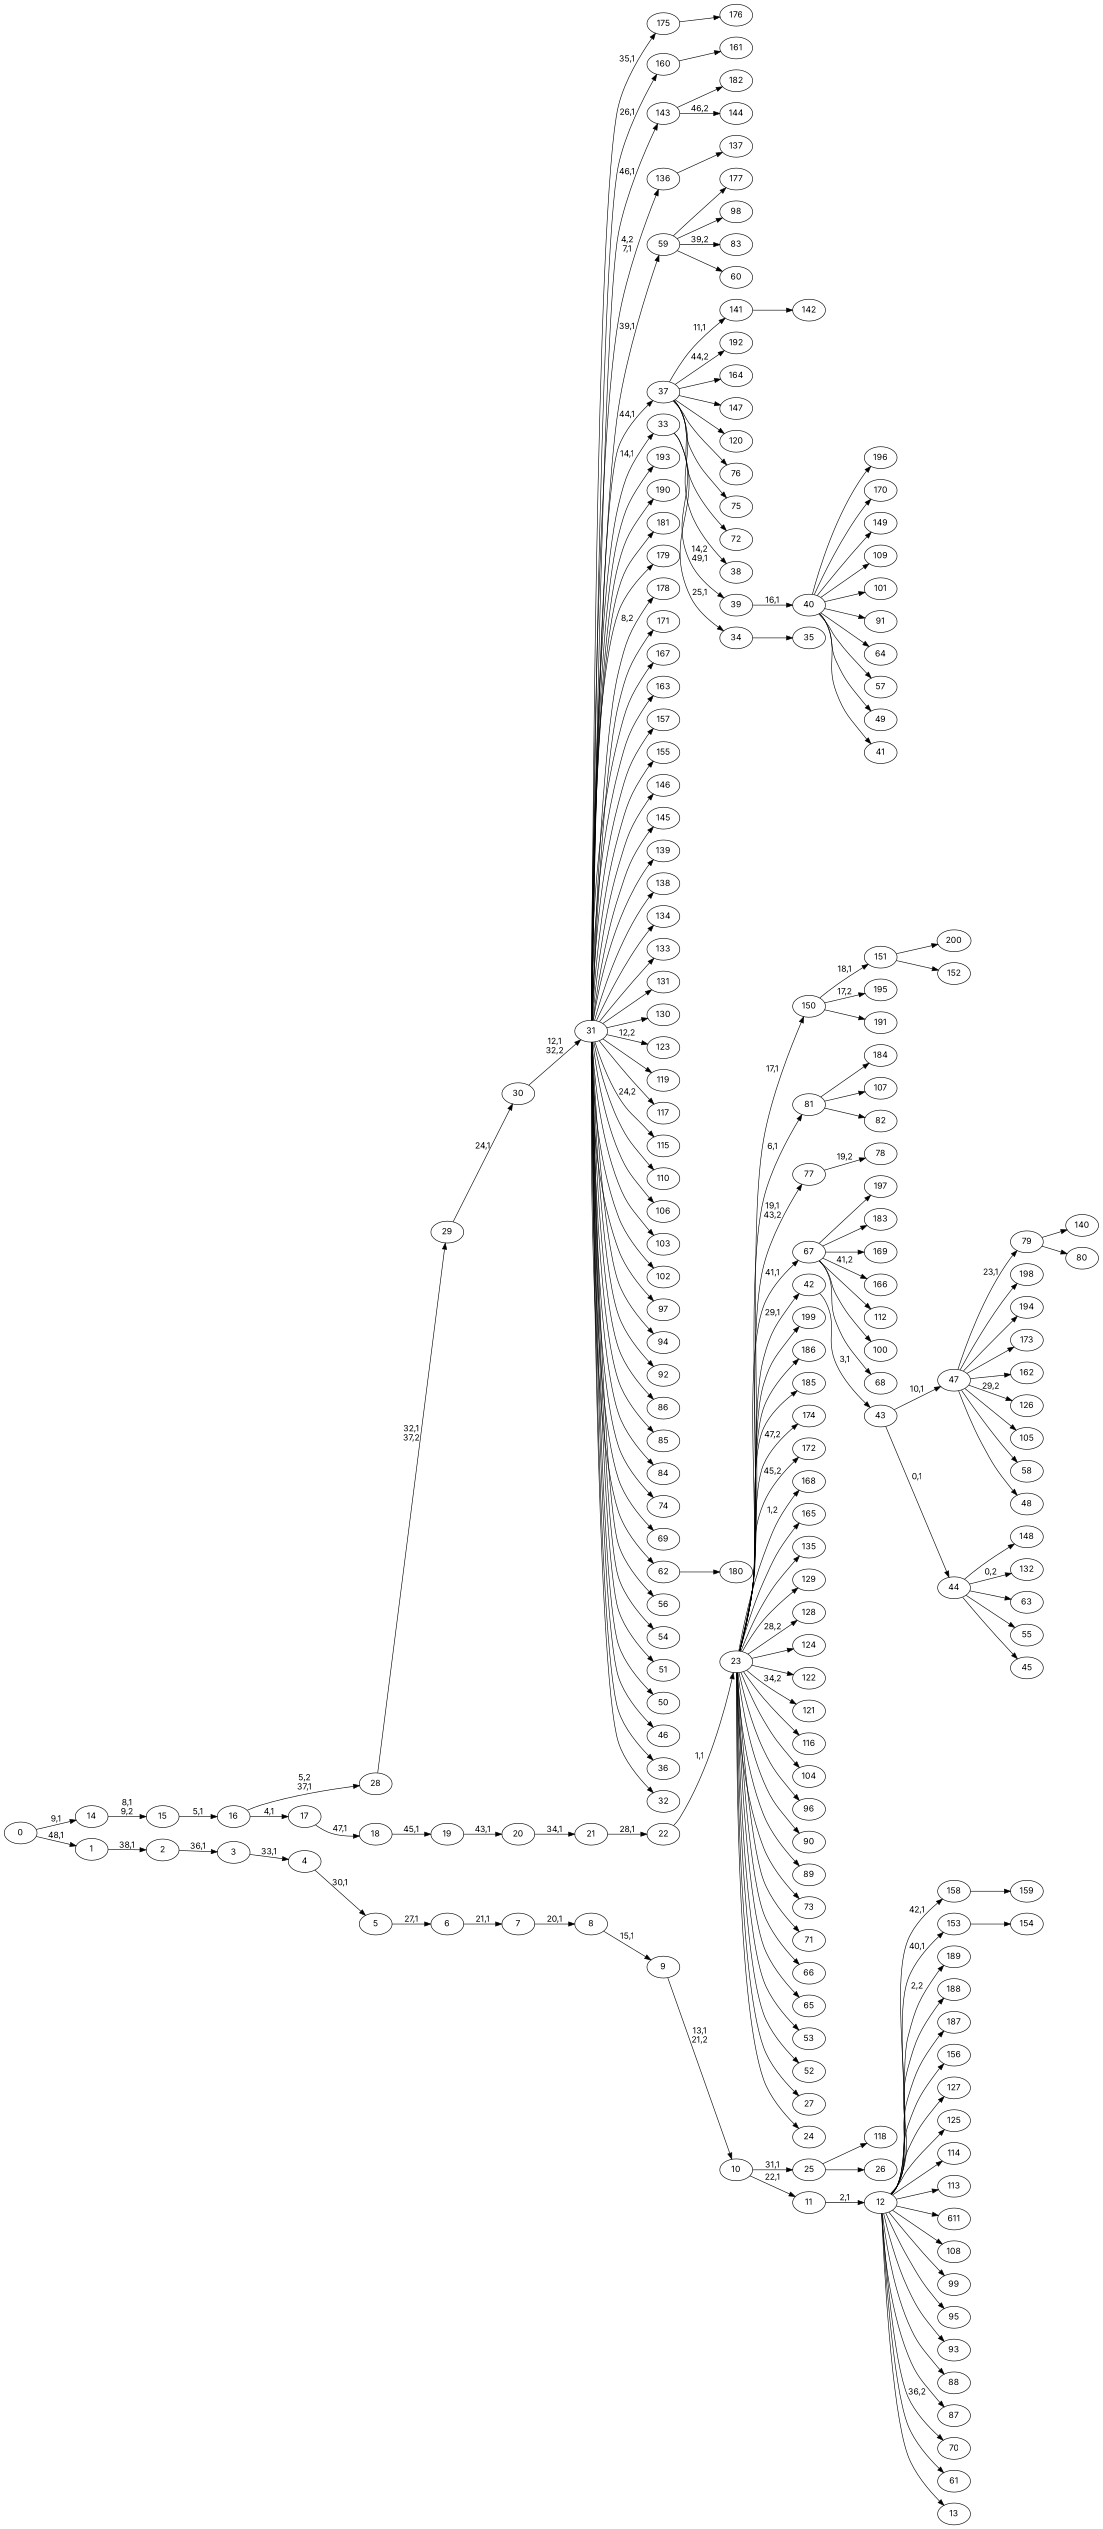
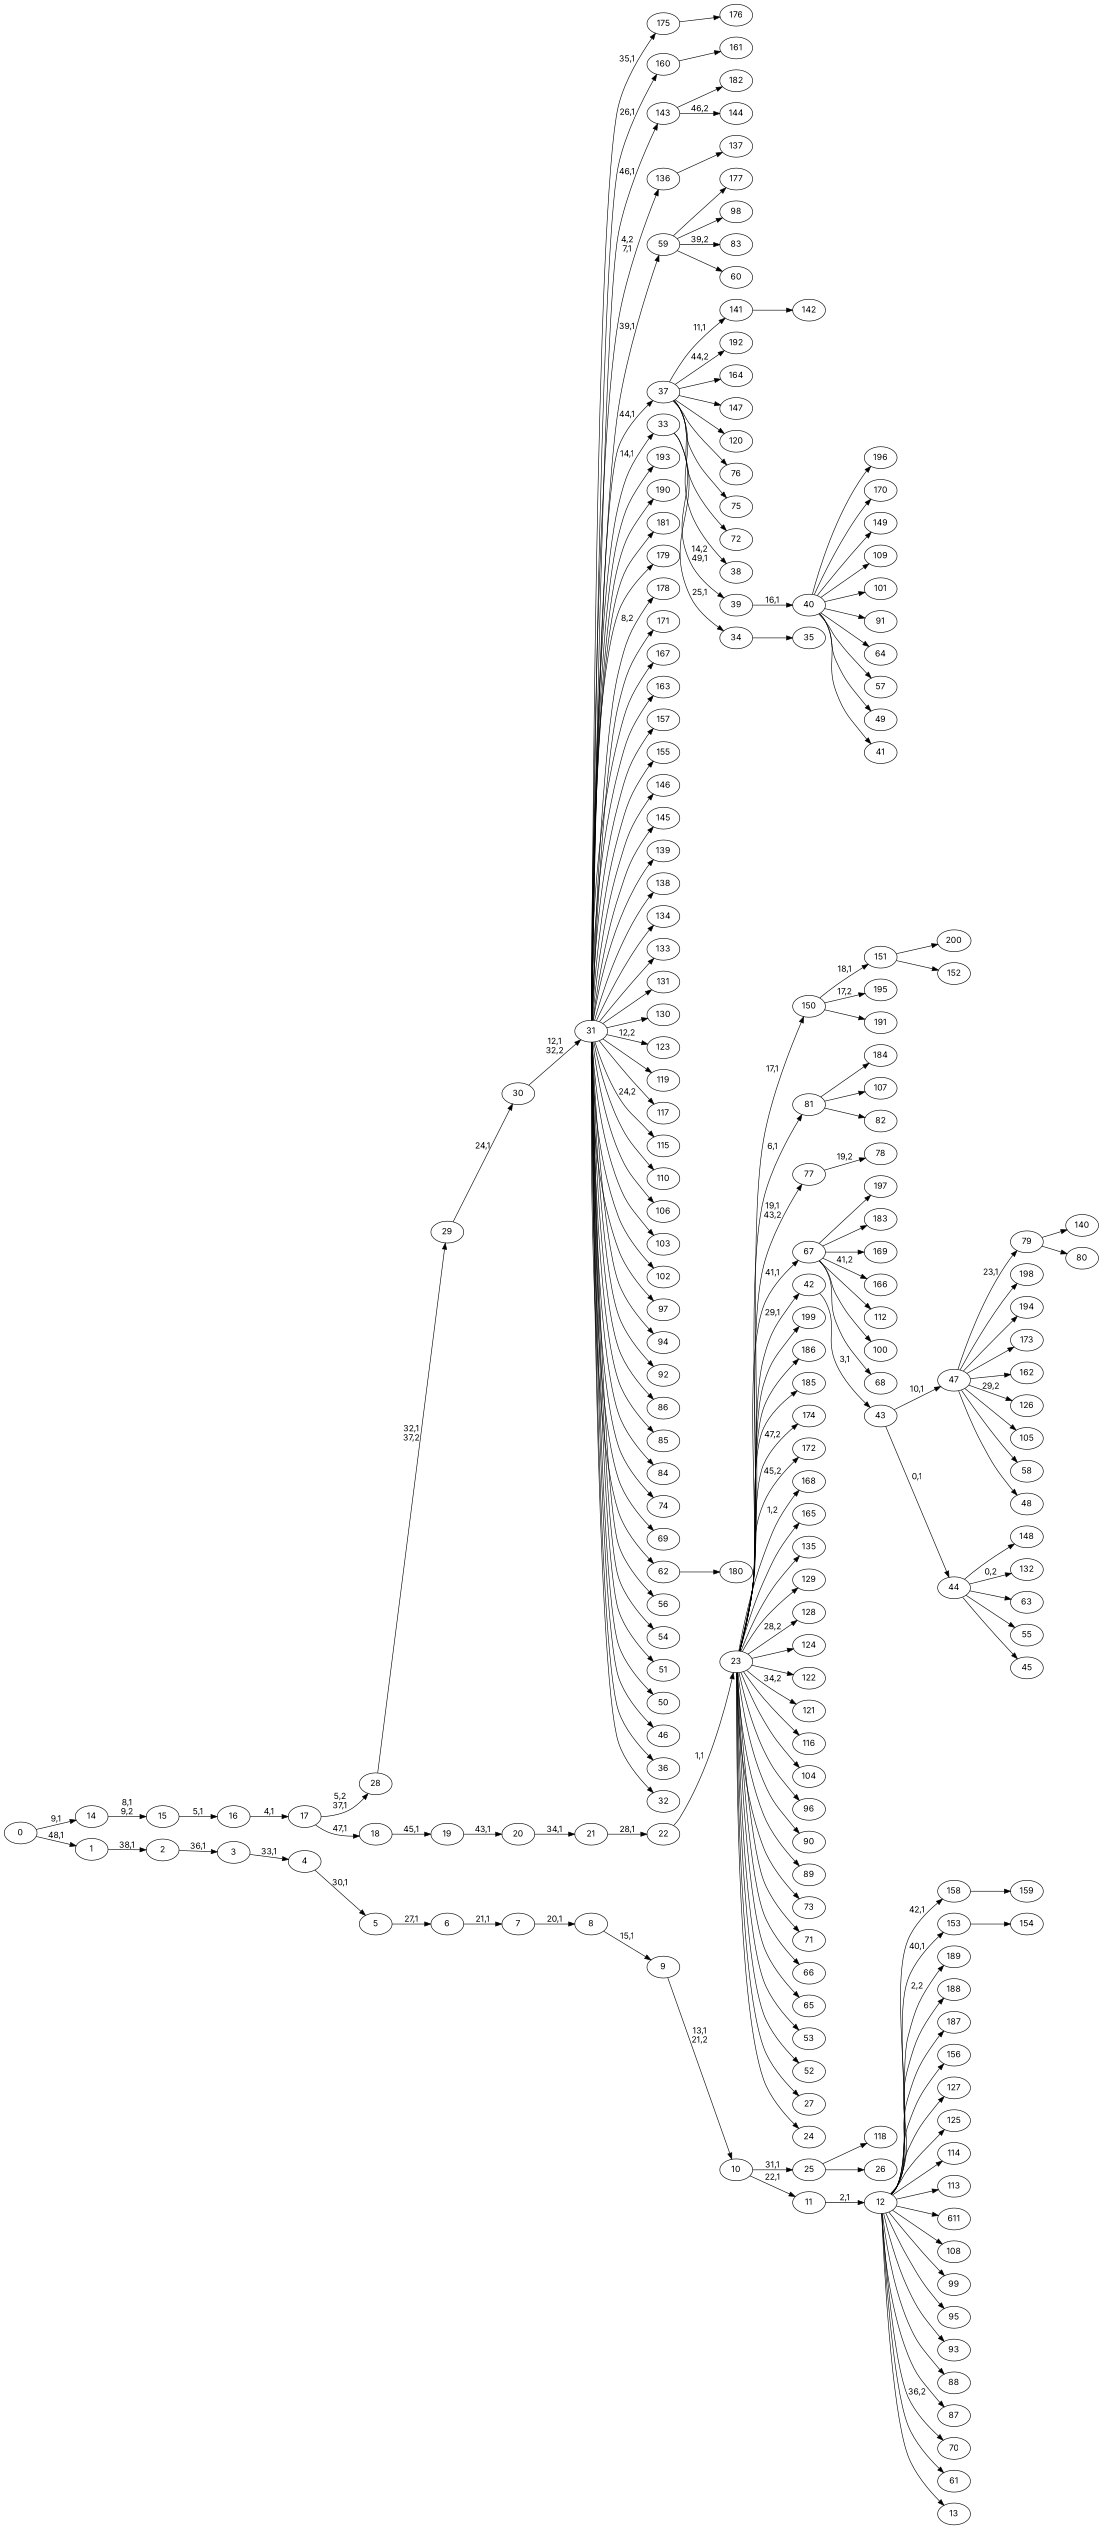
(300, 1795) -> (345, 1812)
